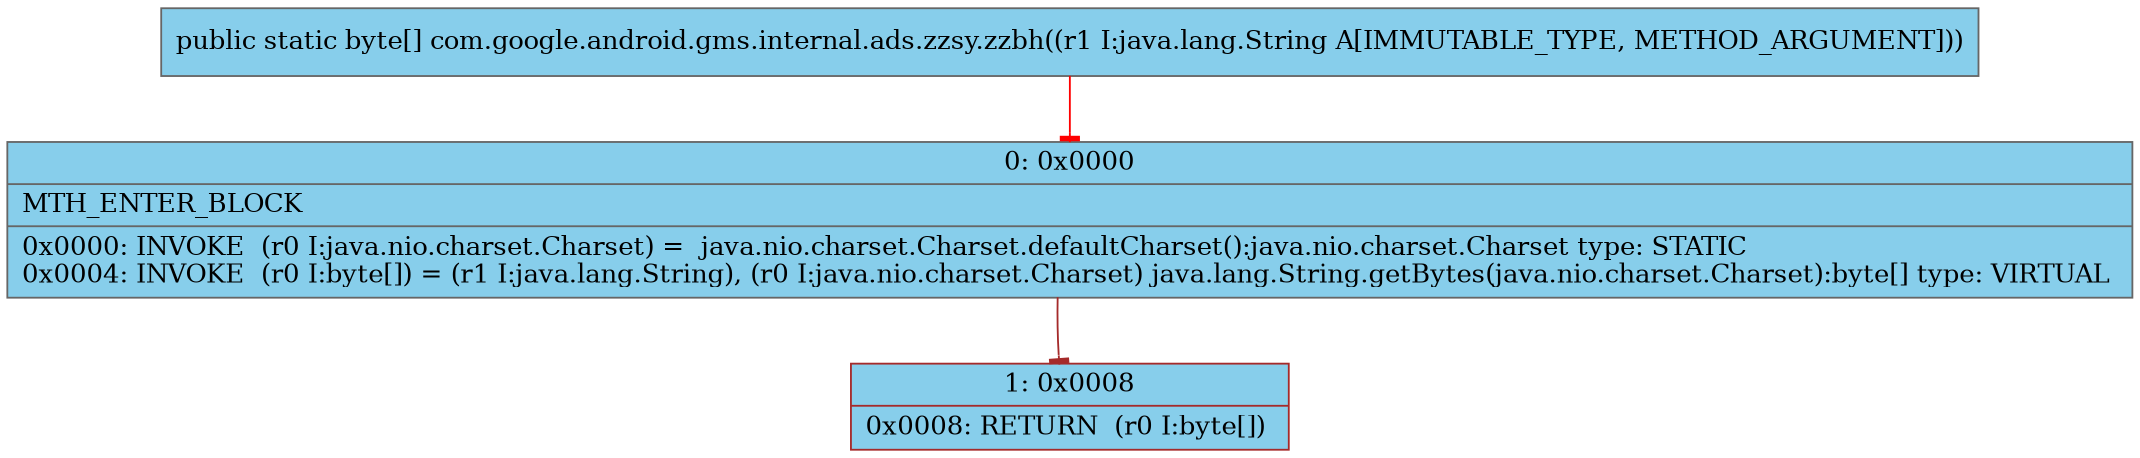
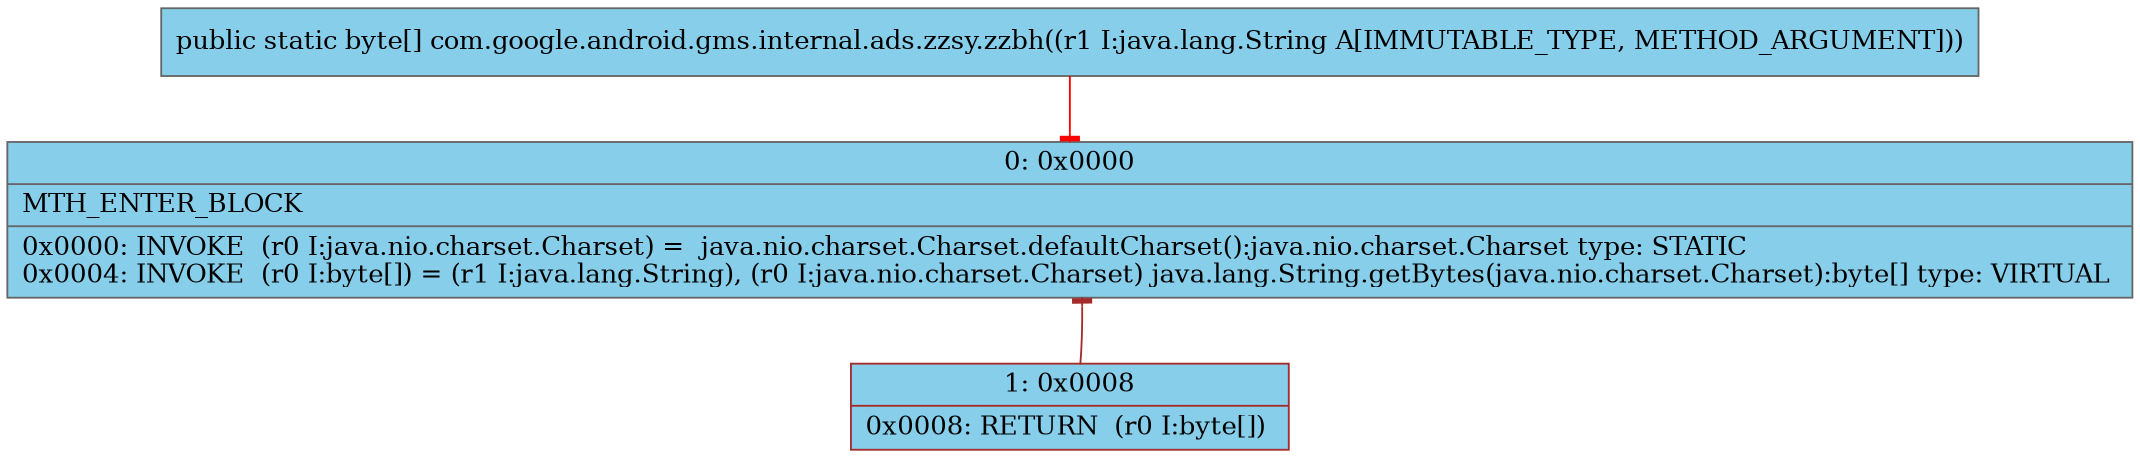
(1058, 326) -> (1082, 336)
